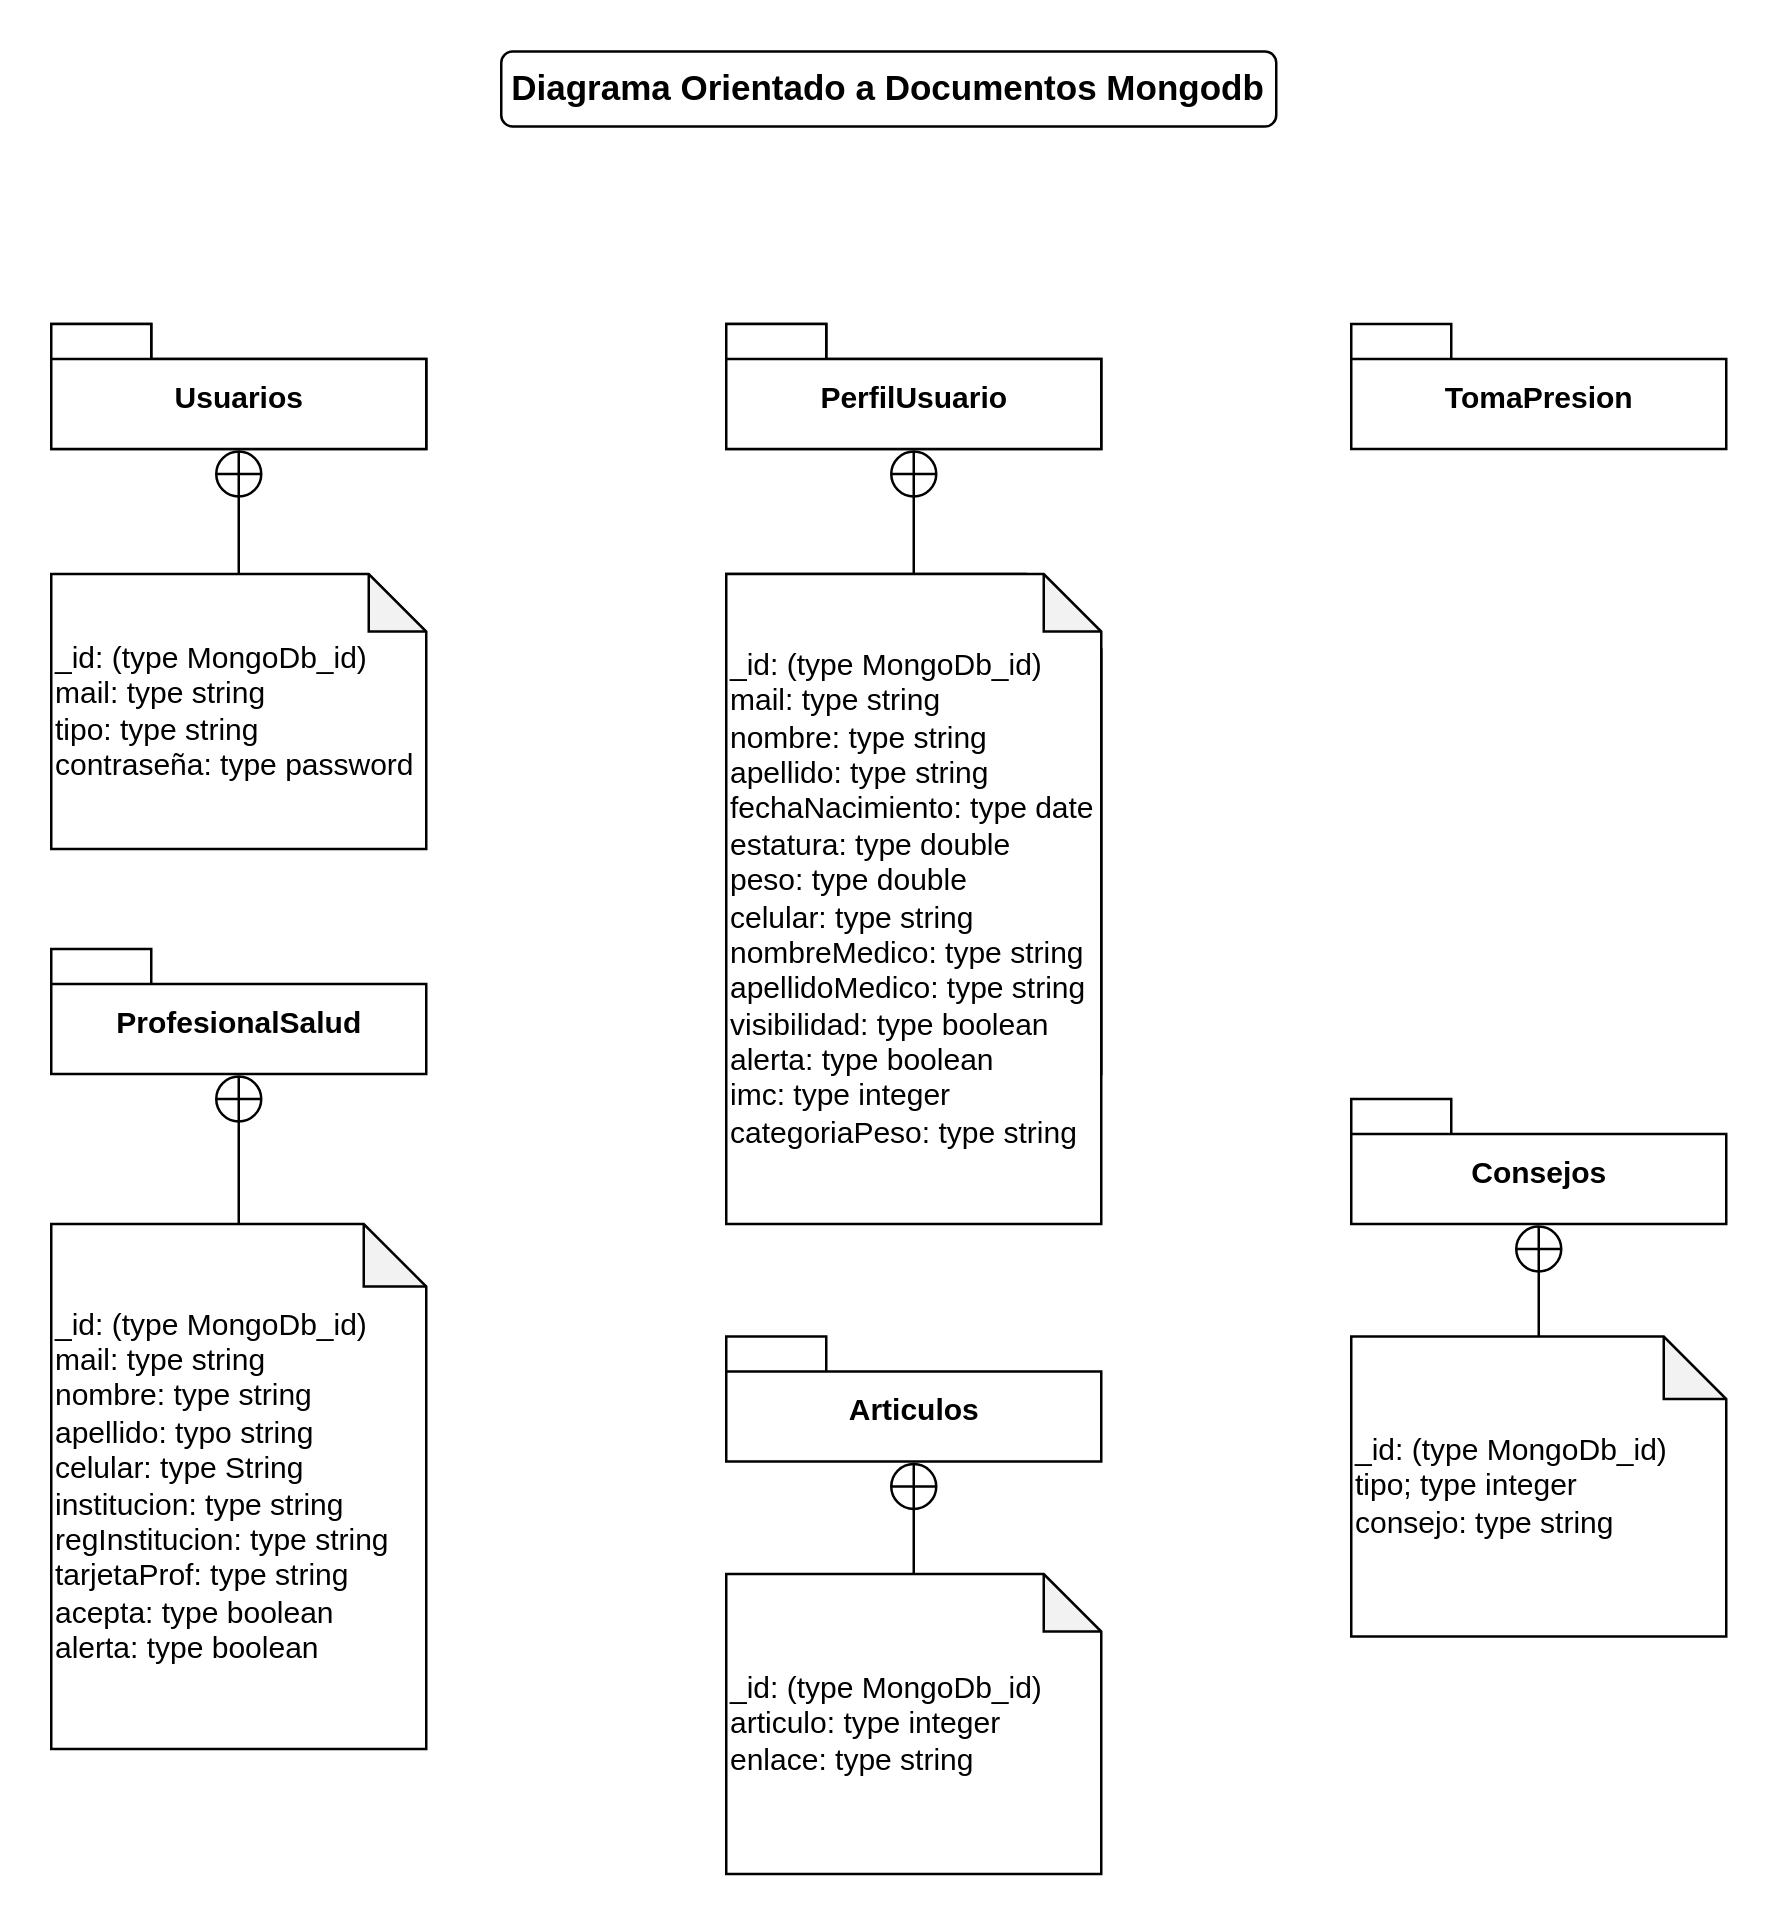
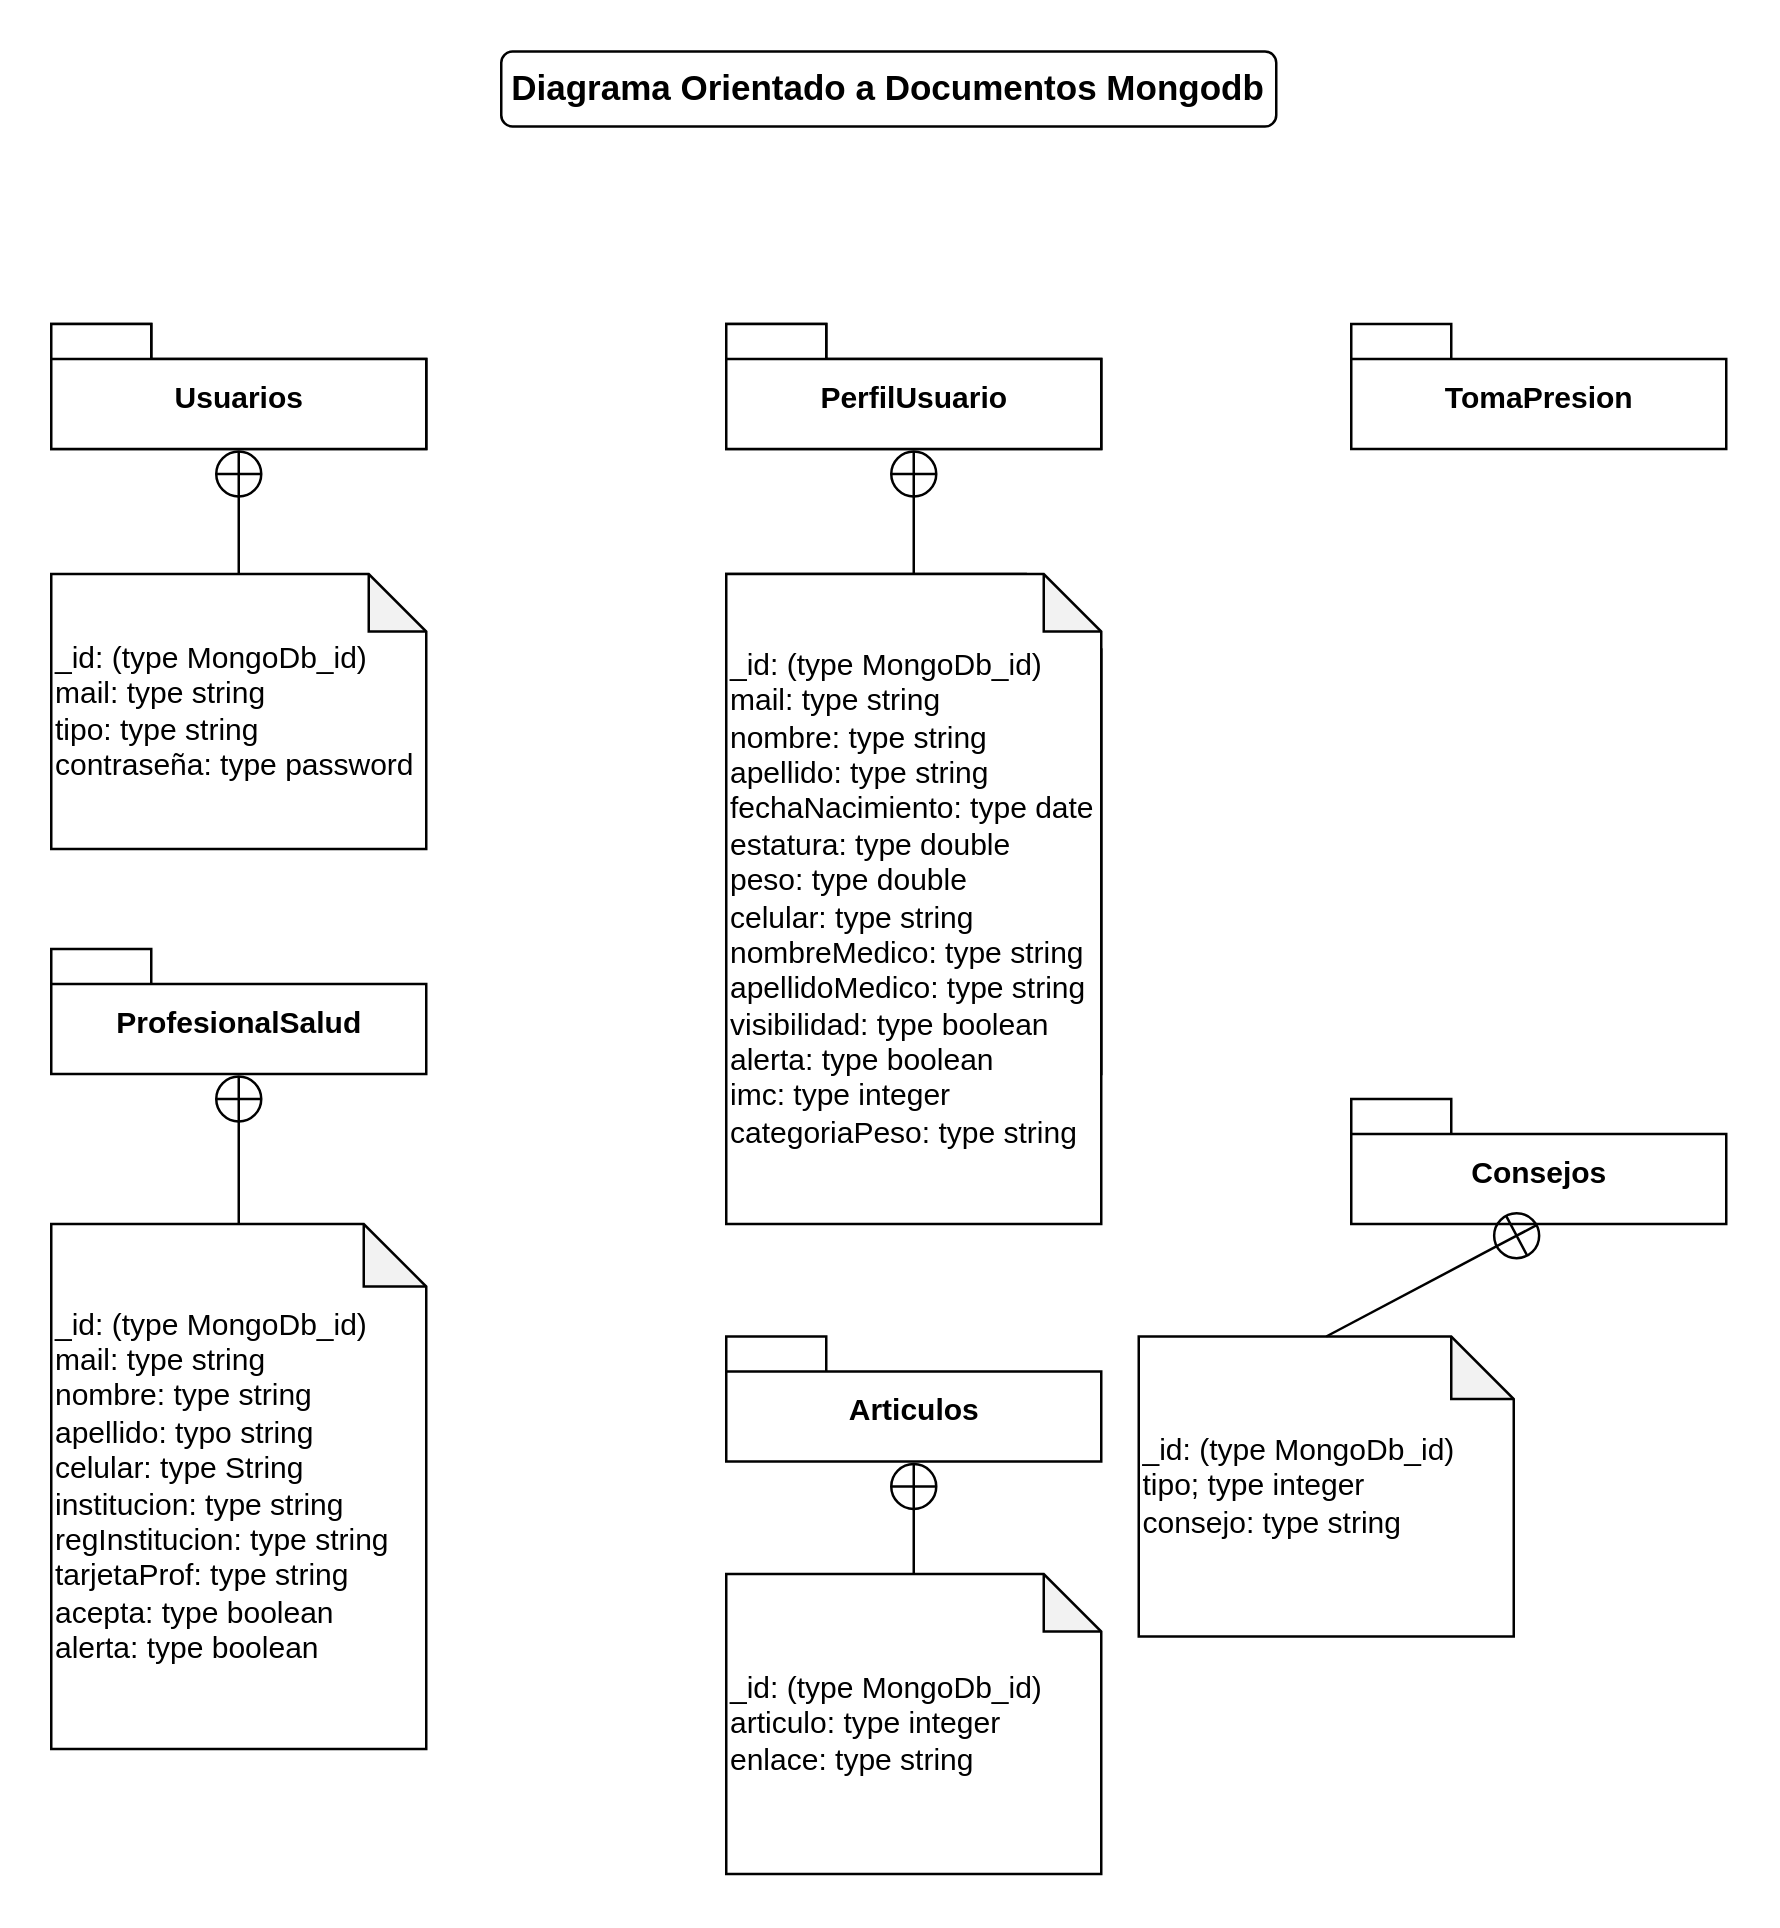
(1539, 1486) -> (1326, 1486)
